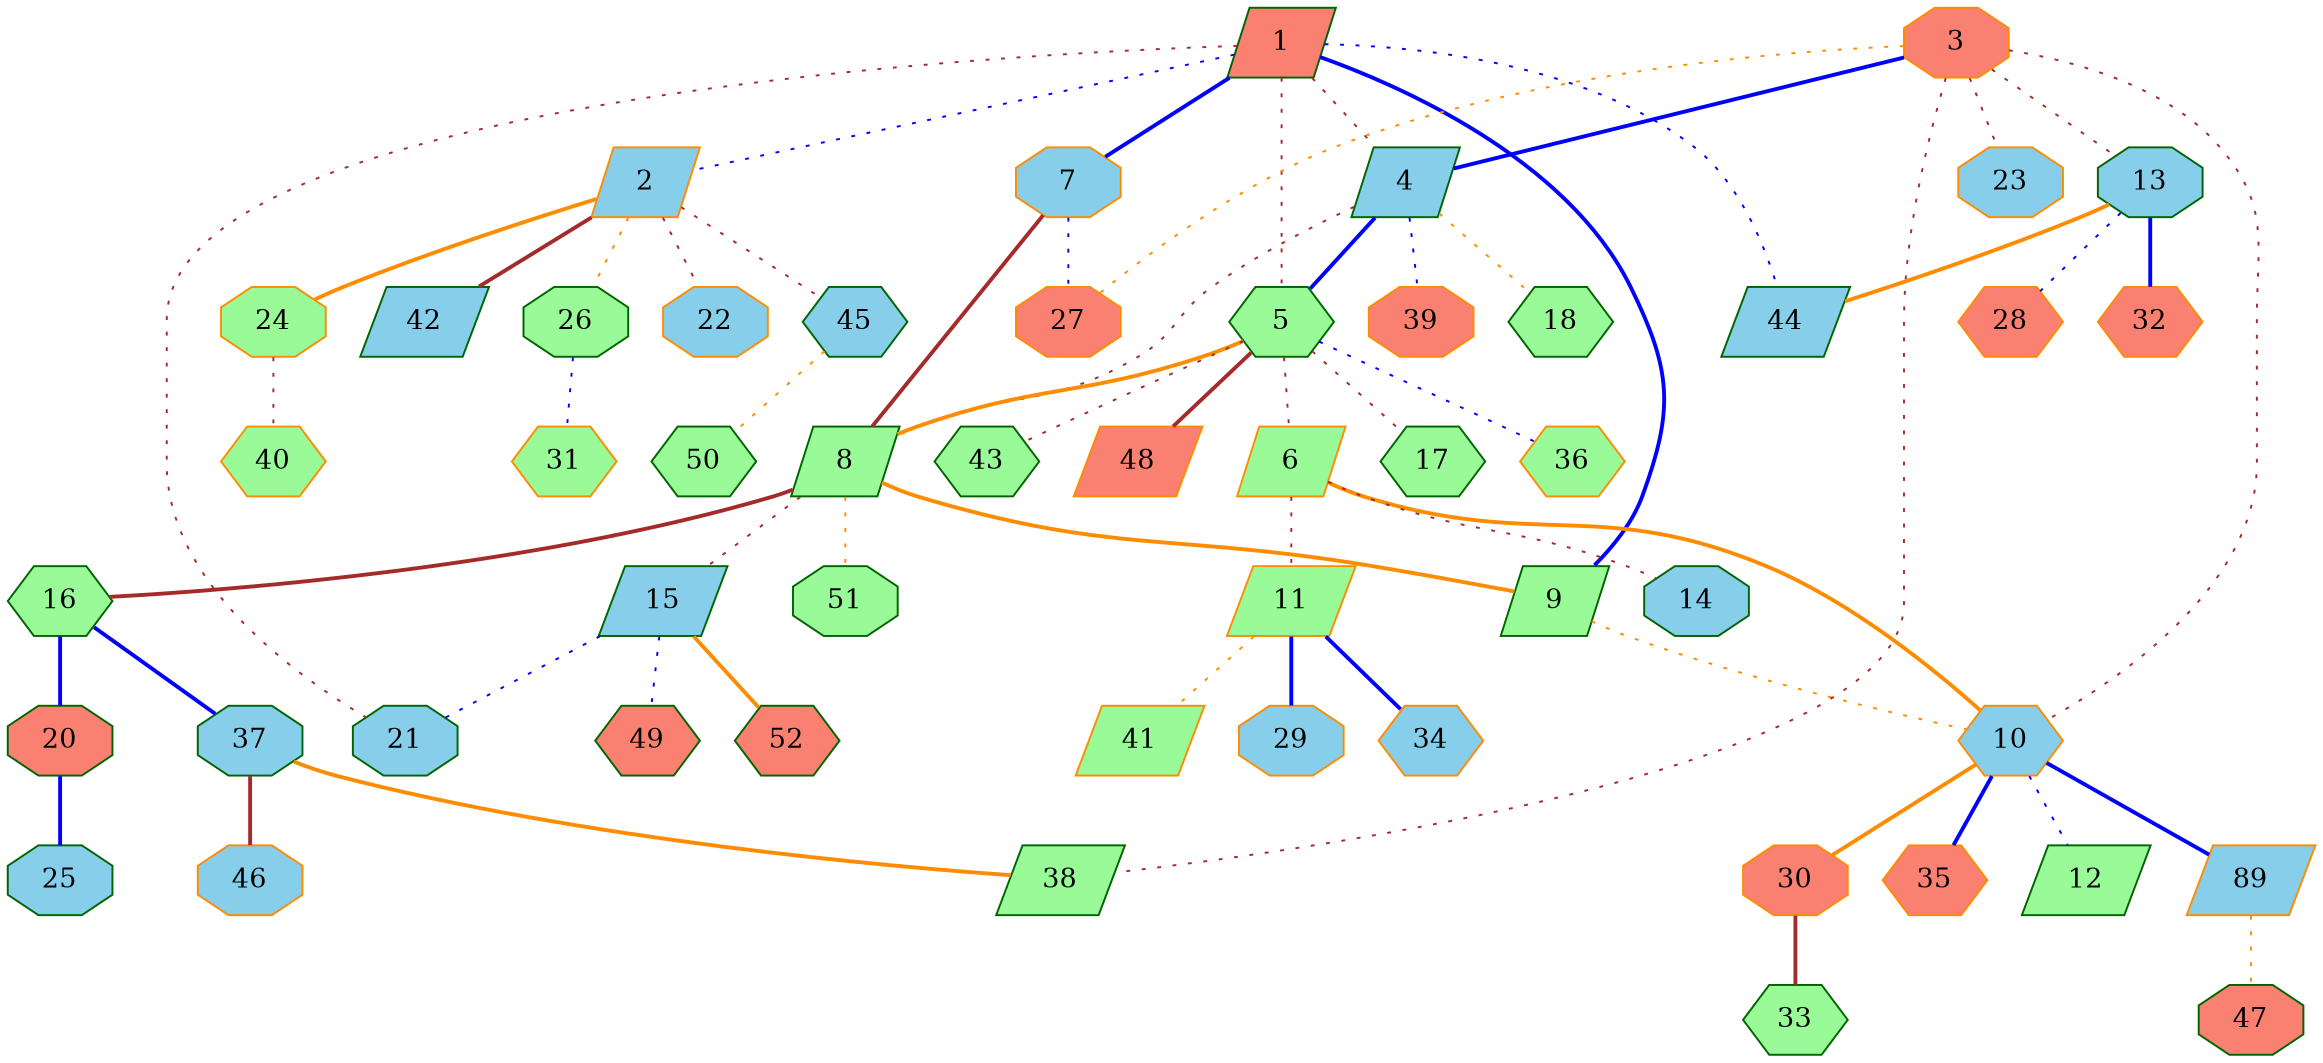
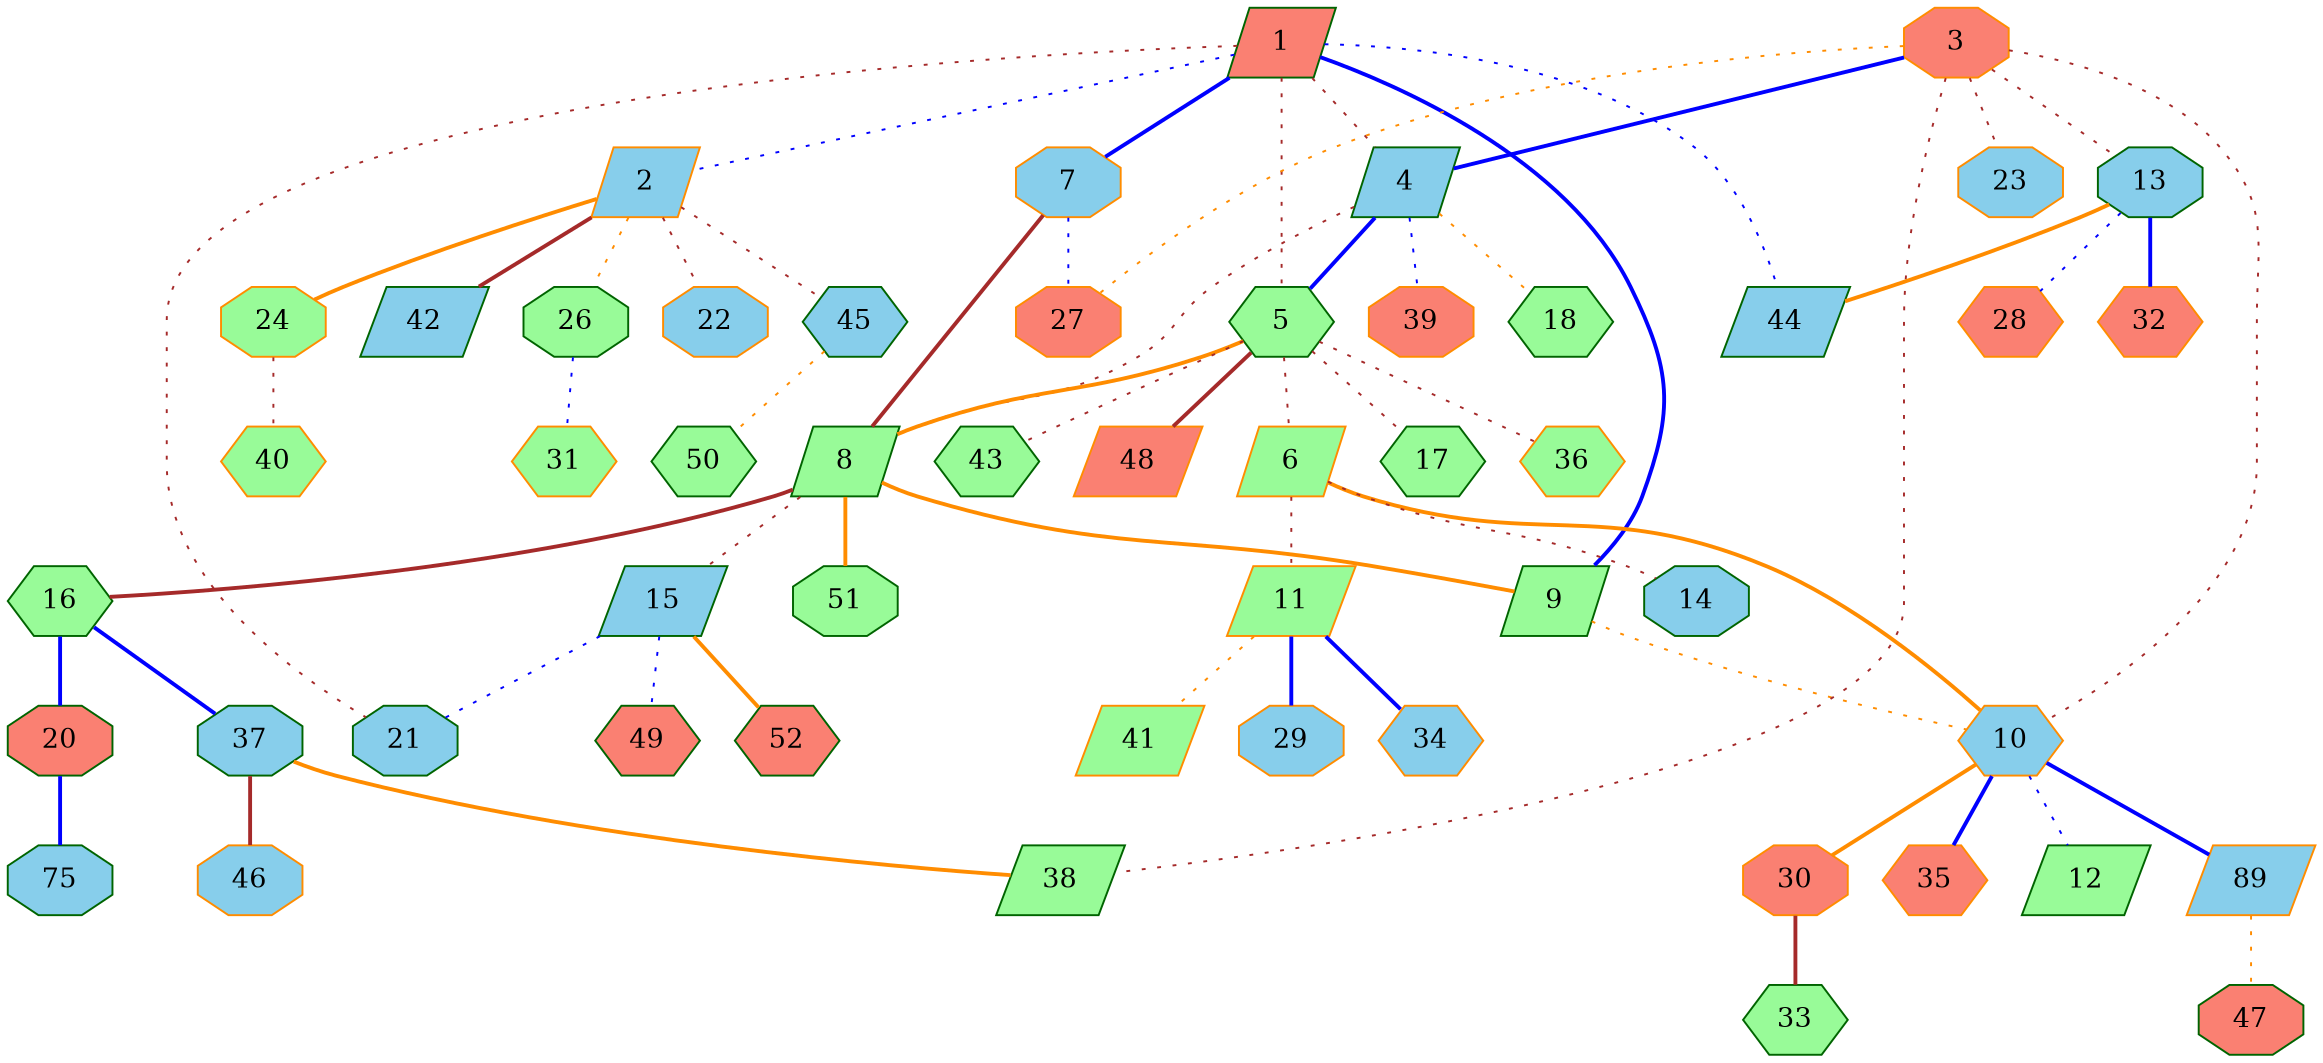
(1427, 392) -> (1427, 392)
(845, 531) -> (845, 531)
(60, 880) -> (60, 880)
